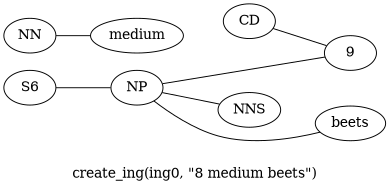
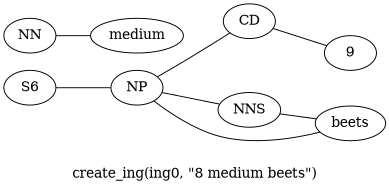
(244, 70) -> (194, 55)
none -> (298, 116)
